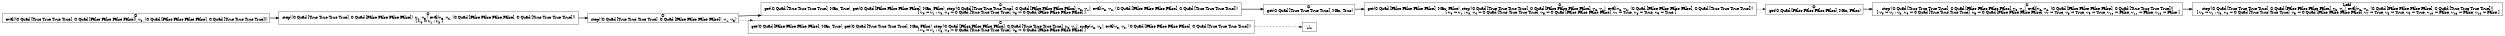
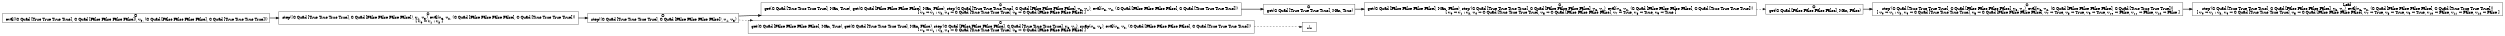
(2455, 13) -> (2455, 13)
